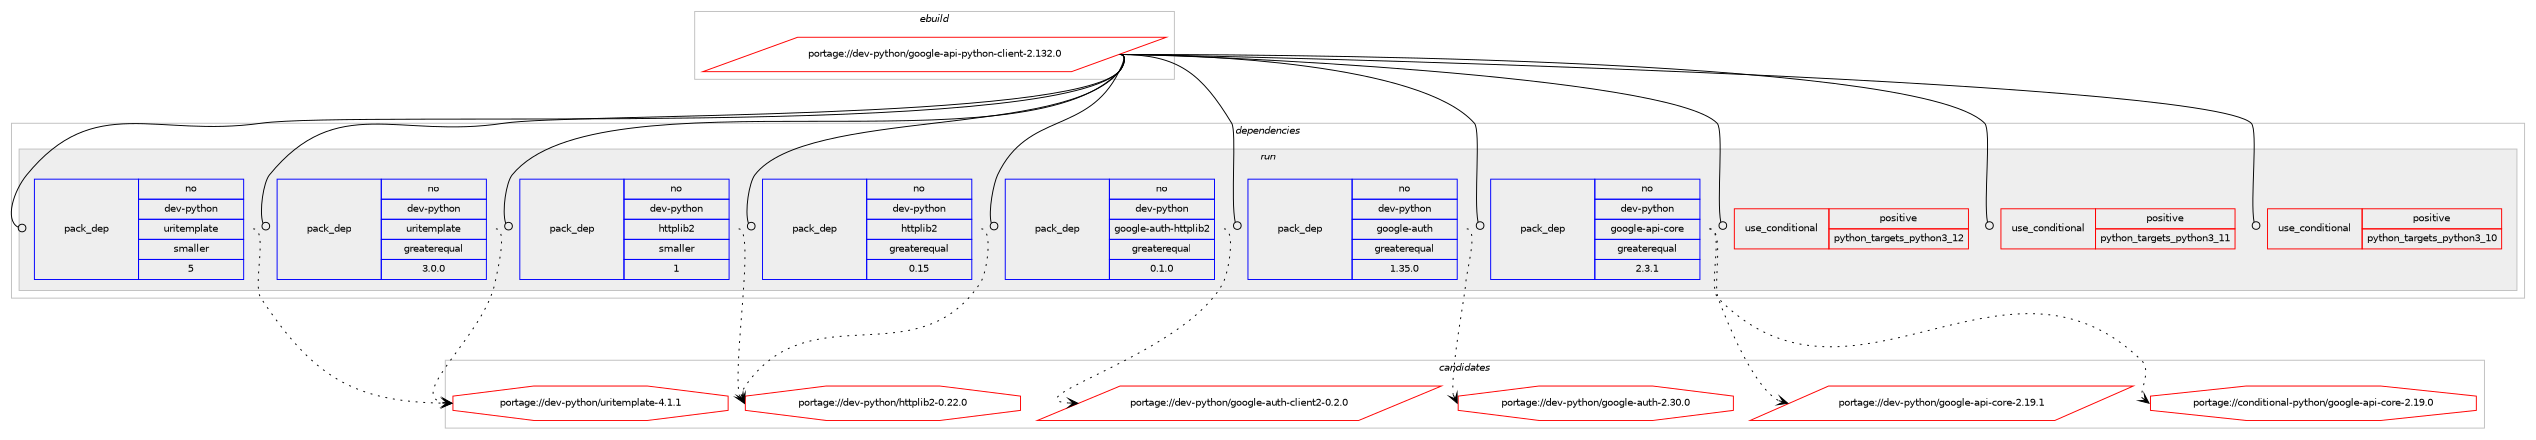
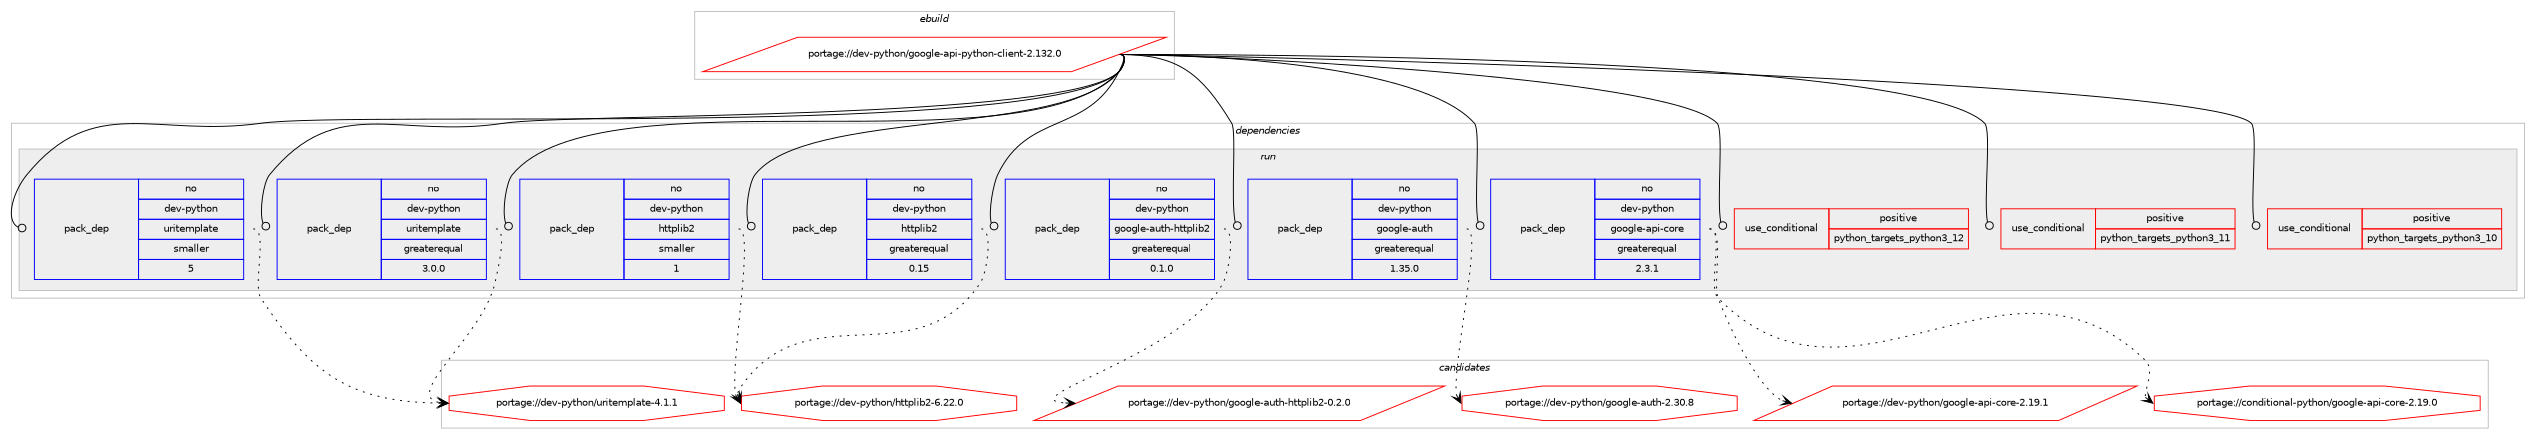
(883, 403) -> (879, 403)
(1239, 403) -> (1239, 403)
(1596, 403) -> (1600, 403)
